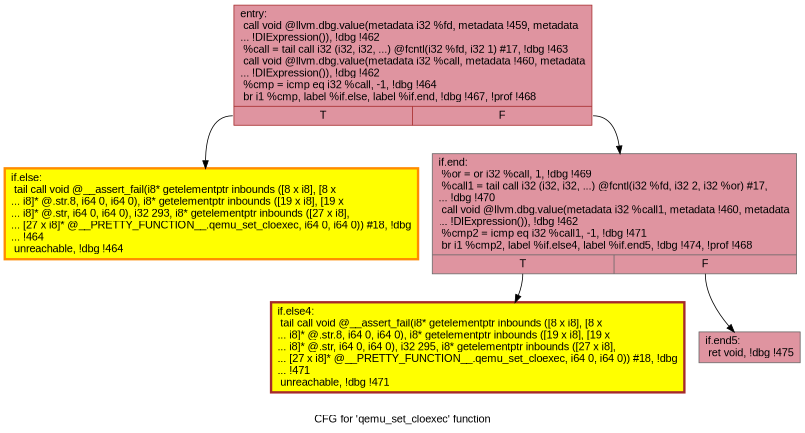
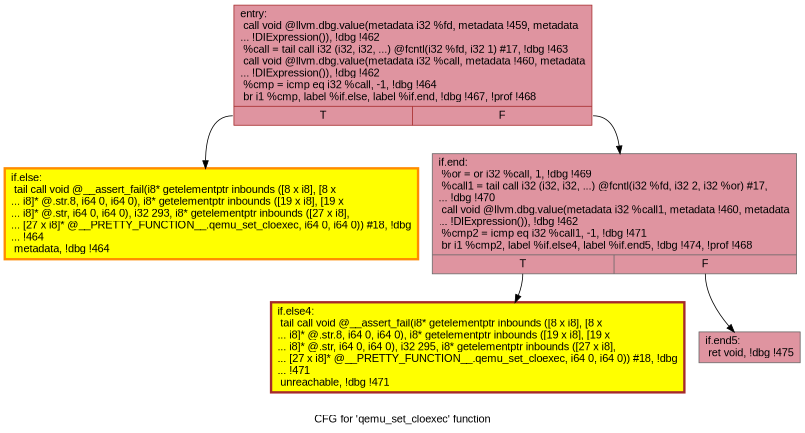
(67, 249) -> (60, 249)
